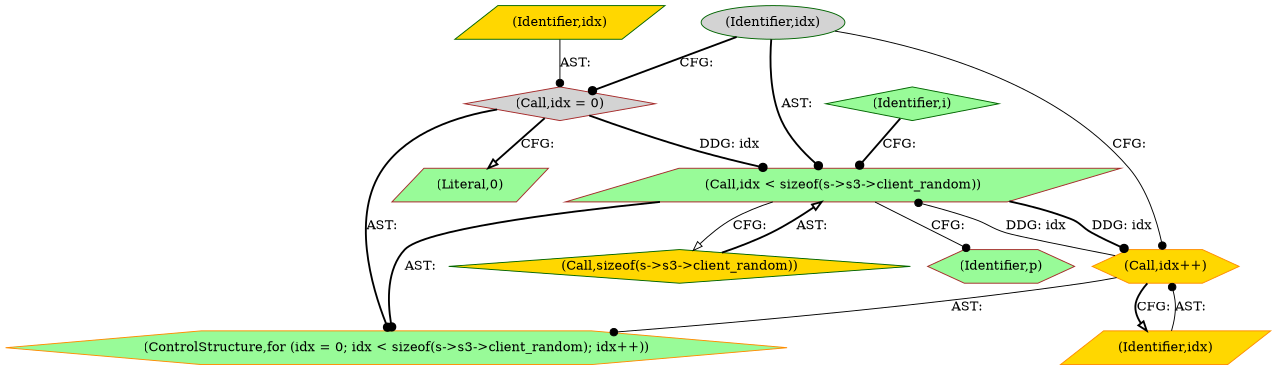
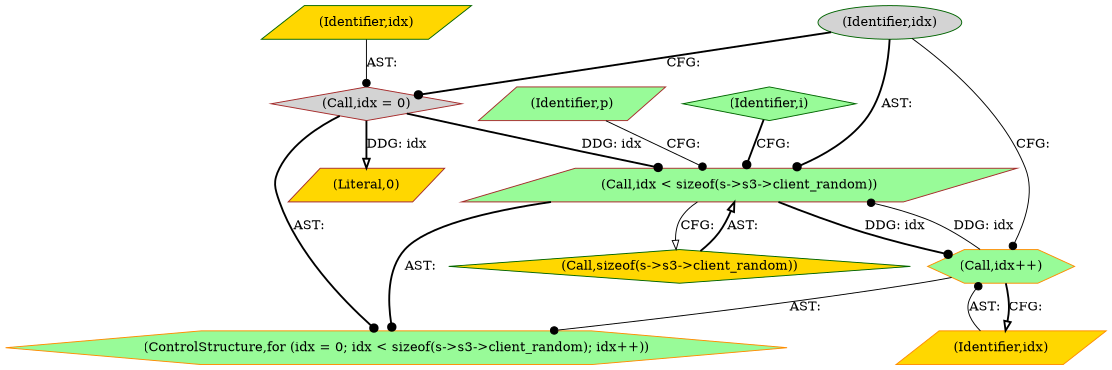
(540, 144) -> (397, 144)
(470, 185) -> (366, 185)
(919, 224) -> (652, 143)
(1001, 266) -> (572, 104)
(1166, 266) -> (1001, 266)
